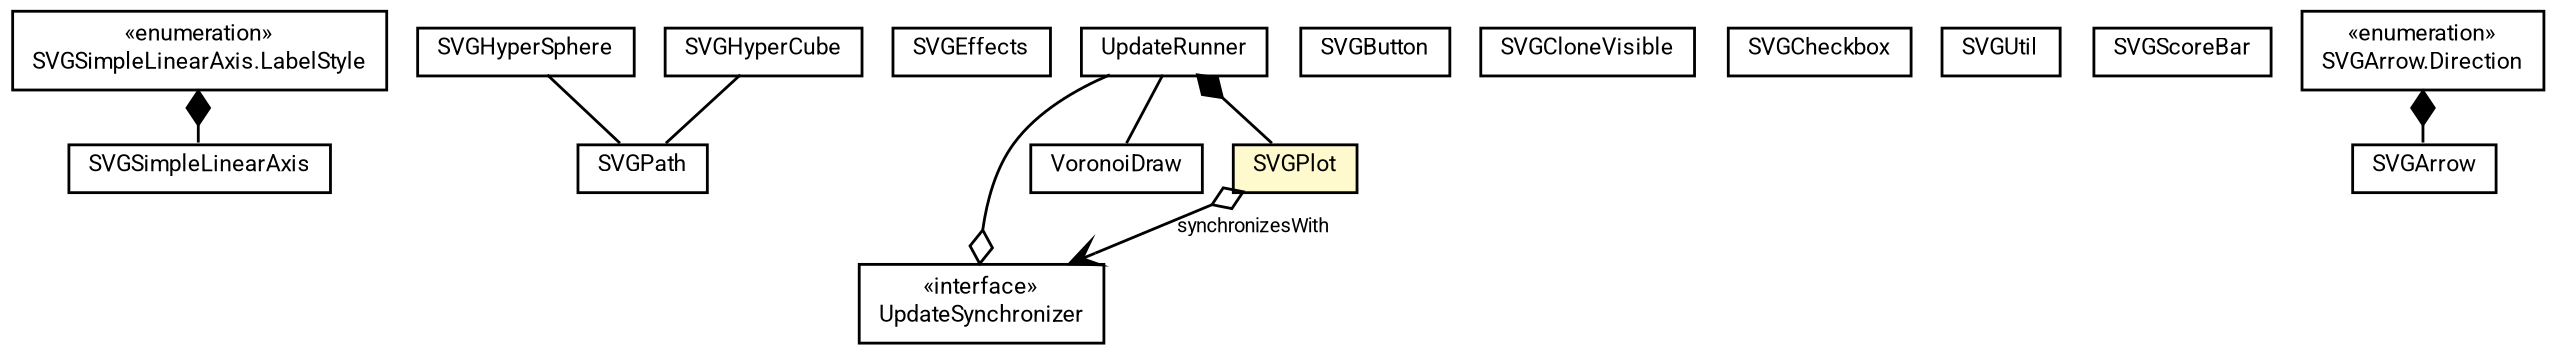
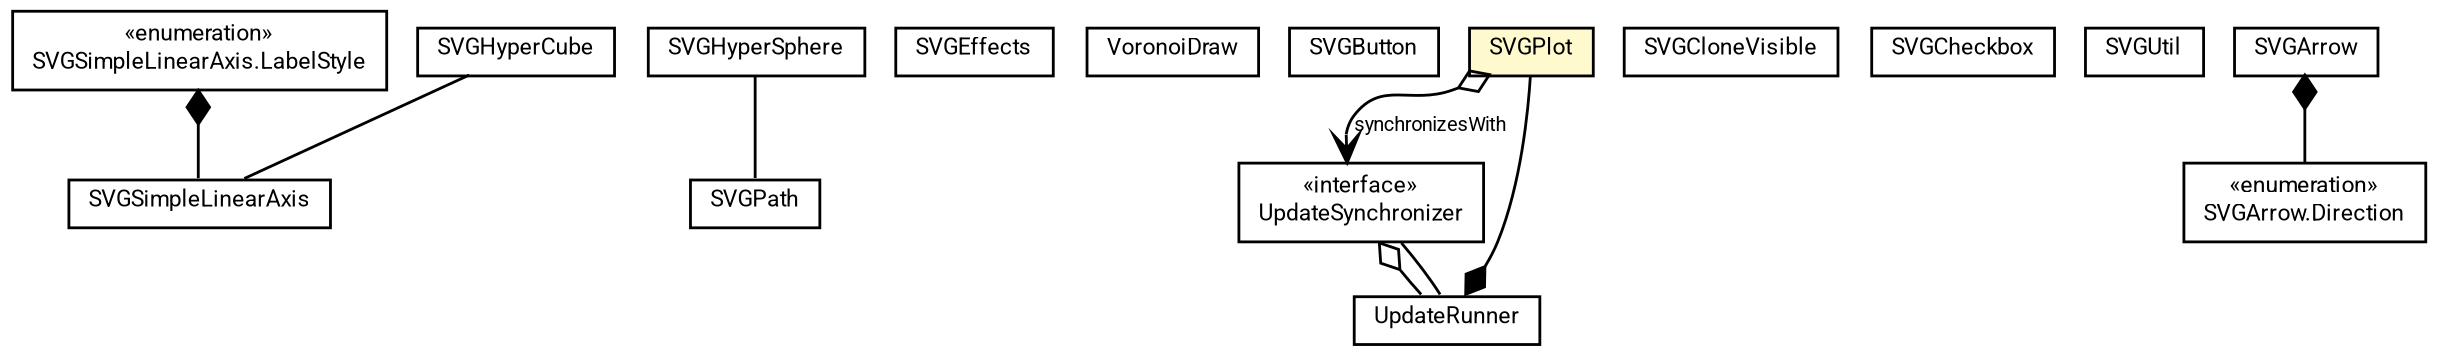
(2181, 51) -> none
(703, 109) -> (357, 127)
(1145, 109) -> (1422, 268)
(2423, 134) -> (2305, 136)
